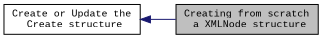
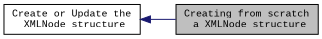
(72, 19) -> (72, 19)
